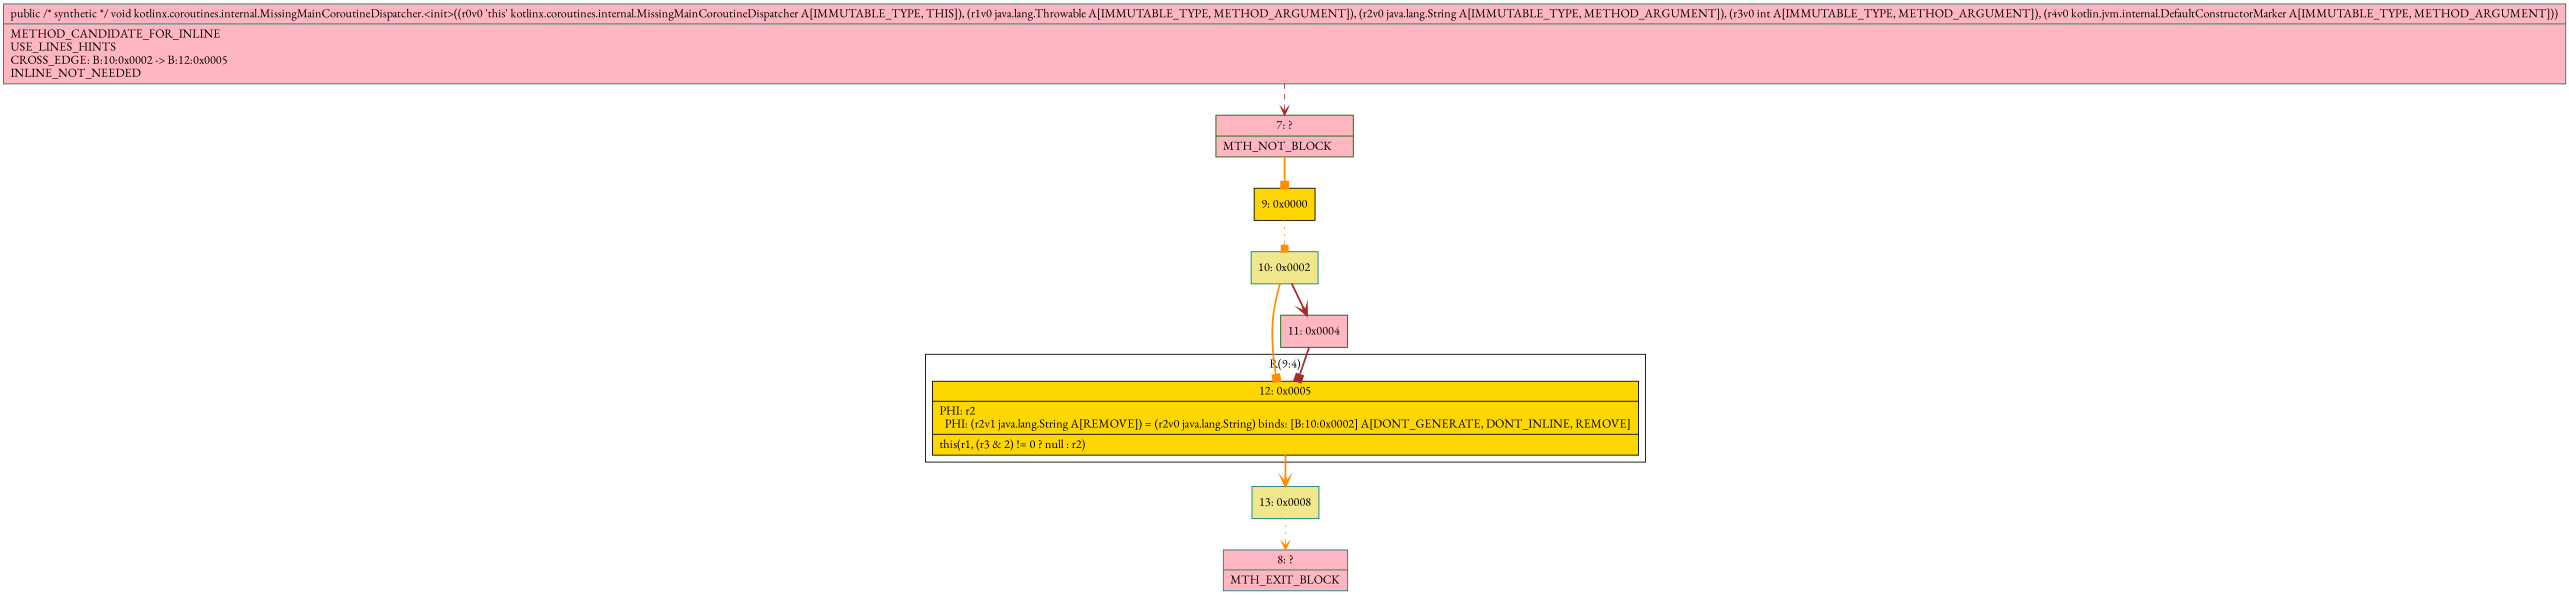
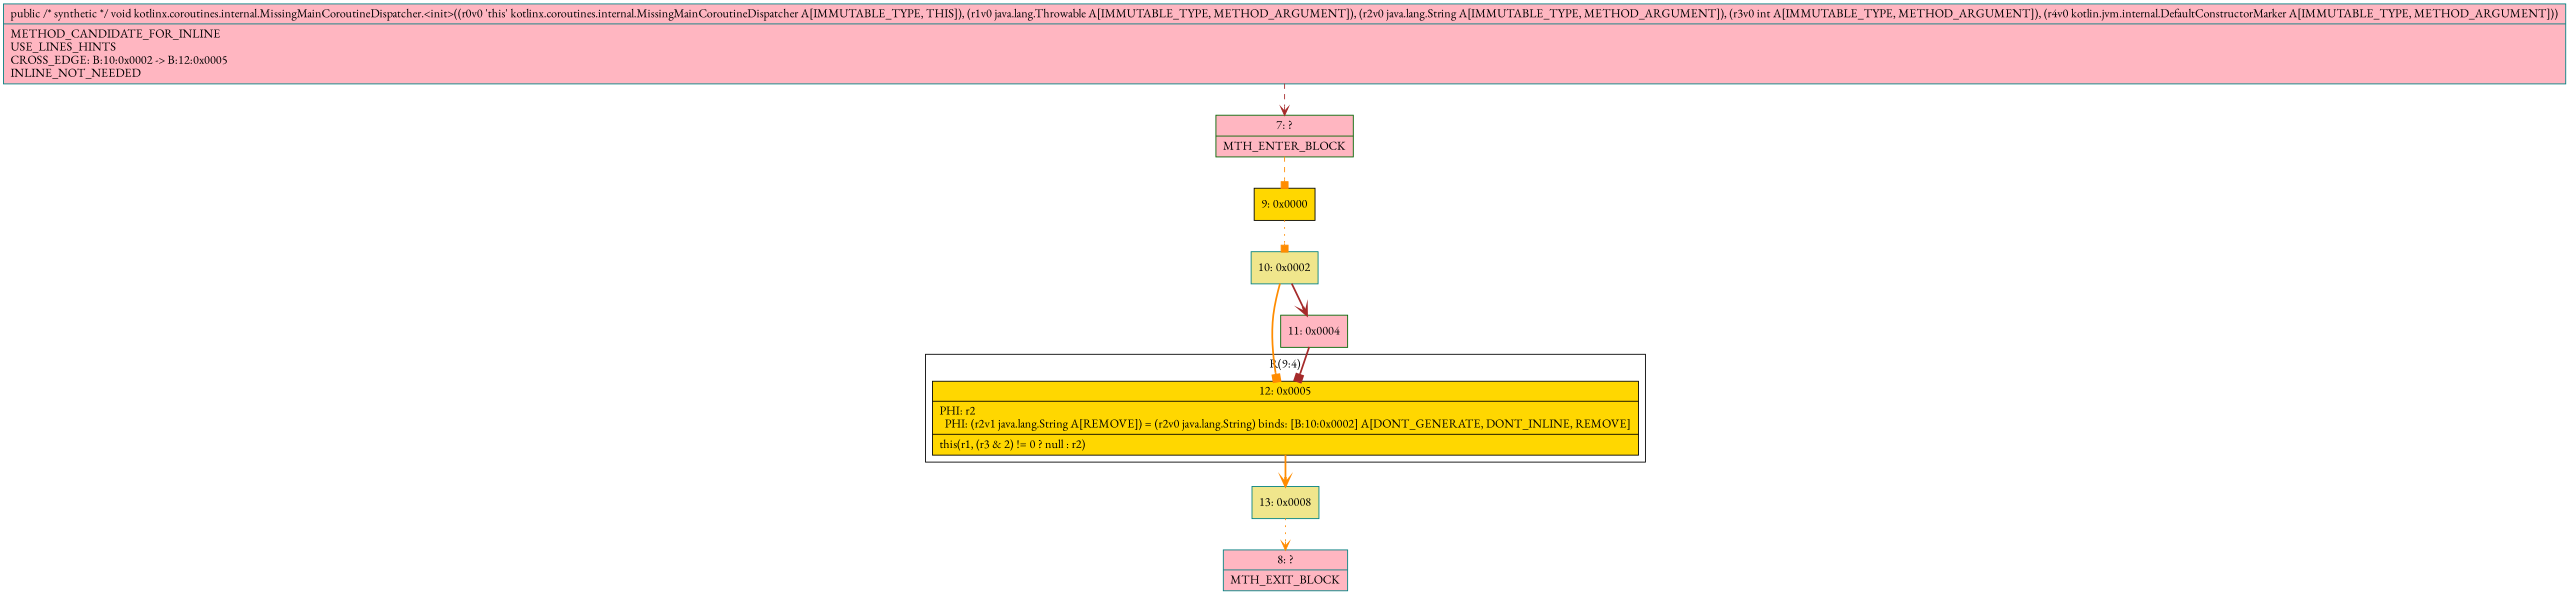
(1278, 146) -> (1285, 146)
(1285, 168) -> (1285, 168)
